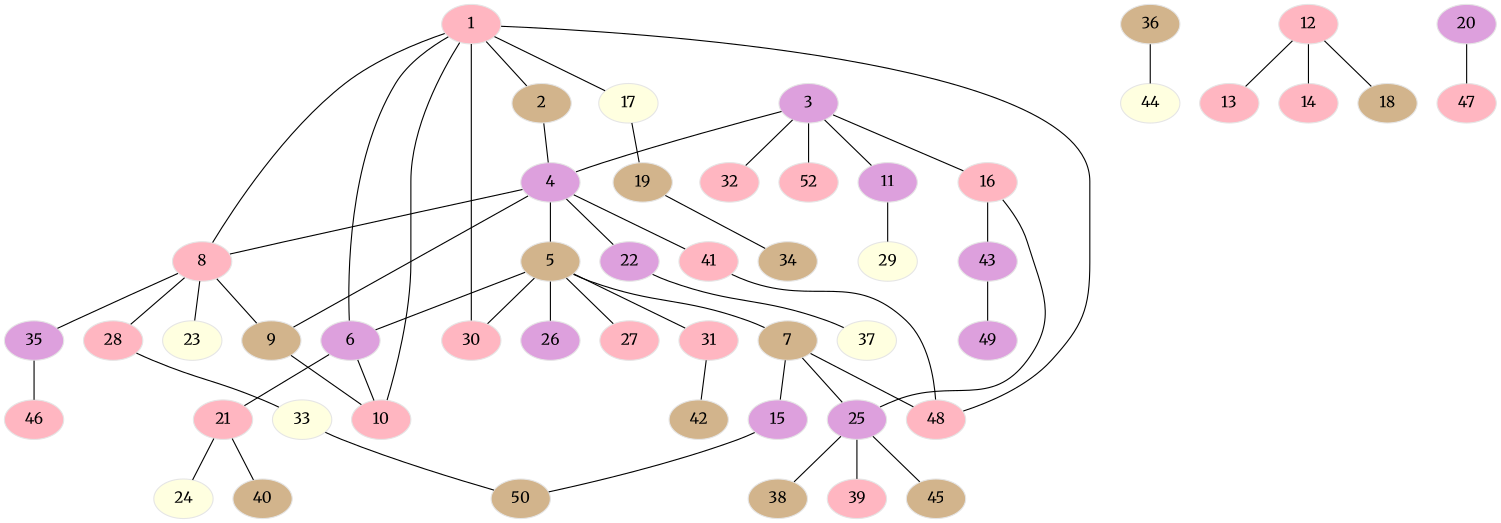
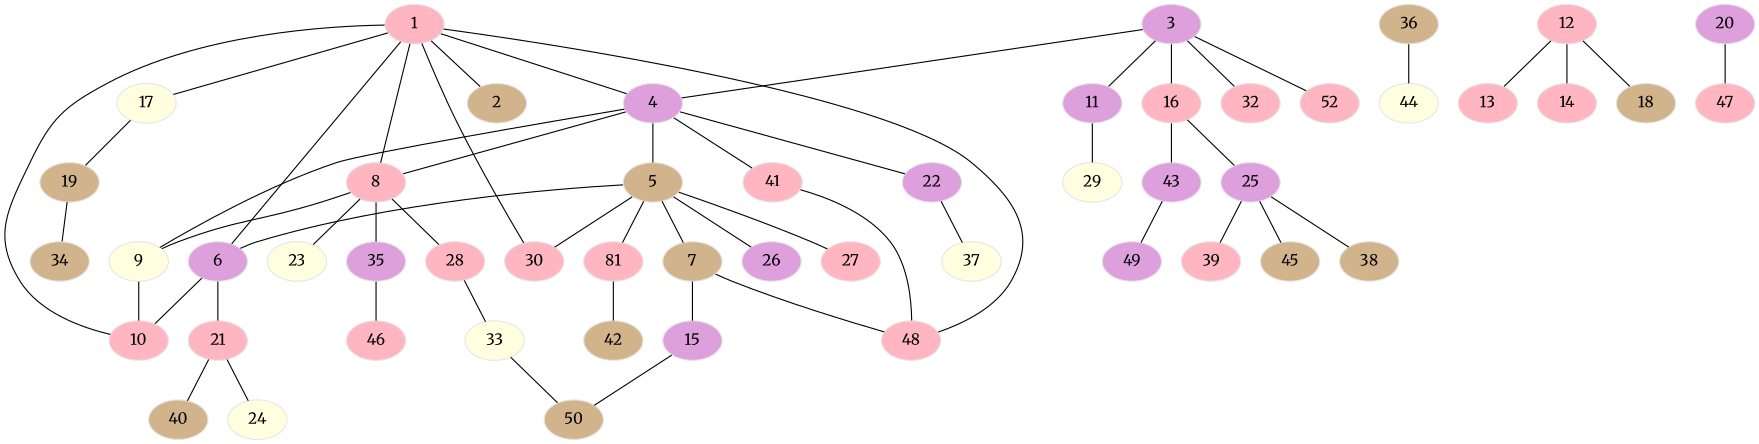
(546, 143) -> (534, 64)
(271, 341) -> (139, 261)
(709, 341) -> (613, 261)
(822, 380) -> none
